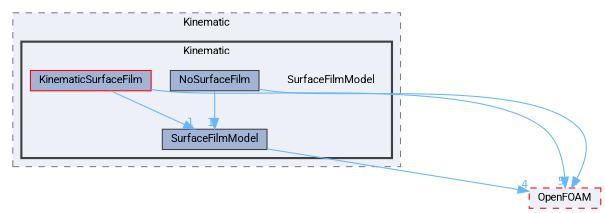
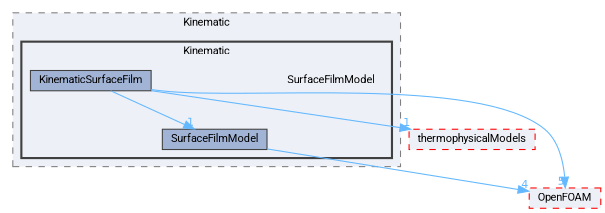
(91, 81) -> (91, 81)
(215, 81) -> none
none -> (472, 139)
